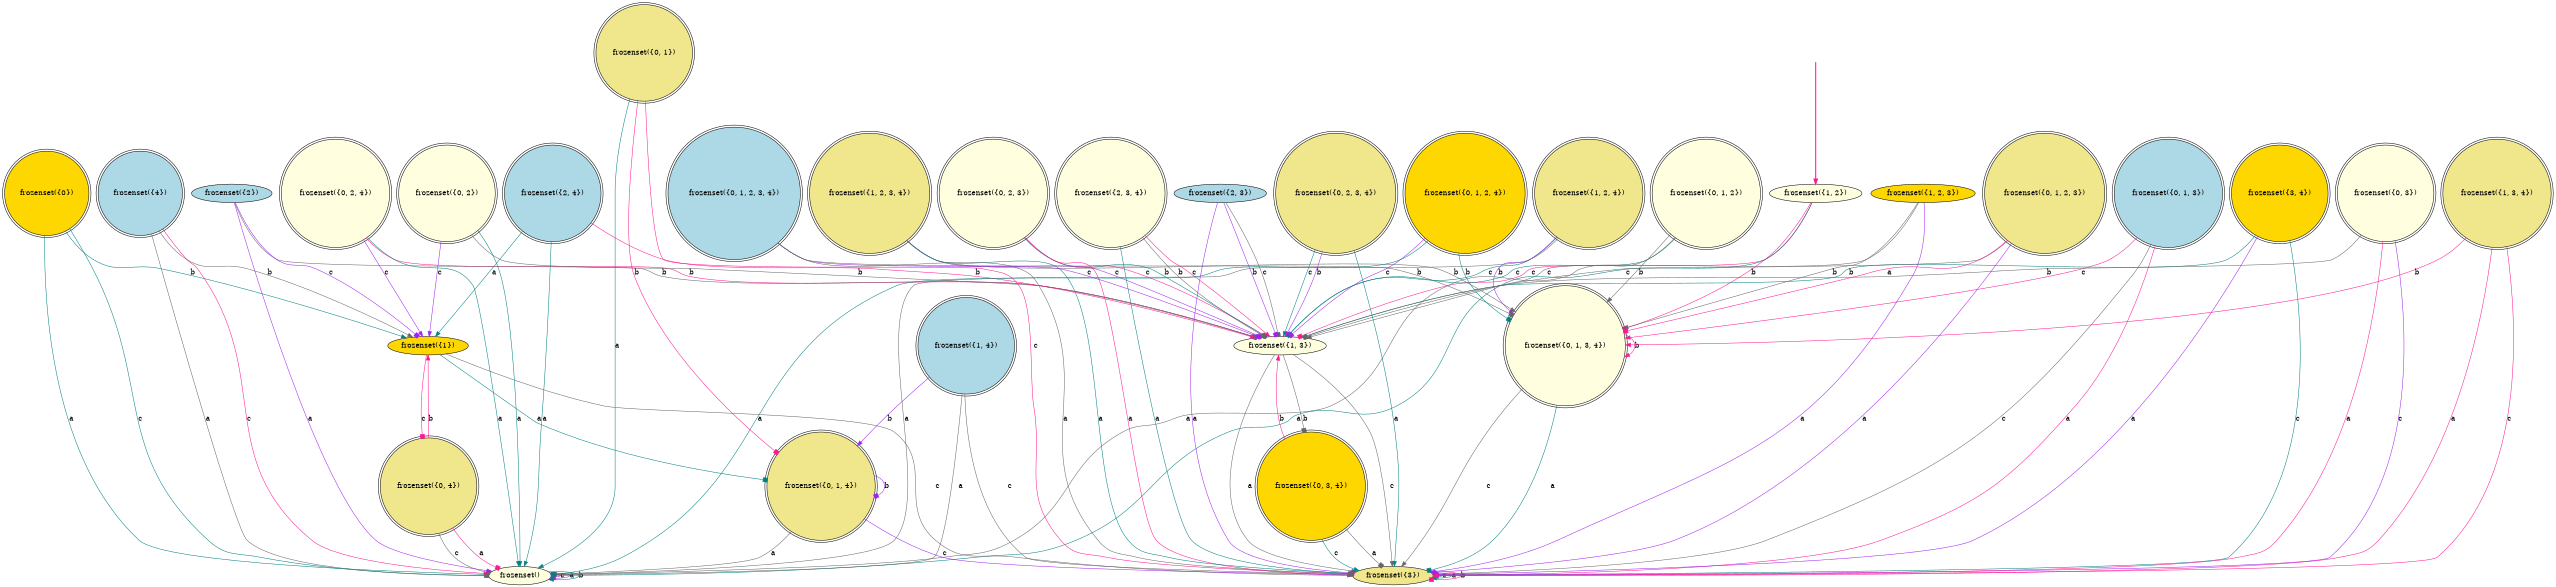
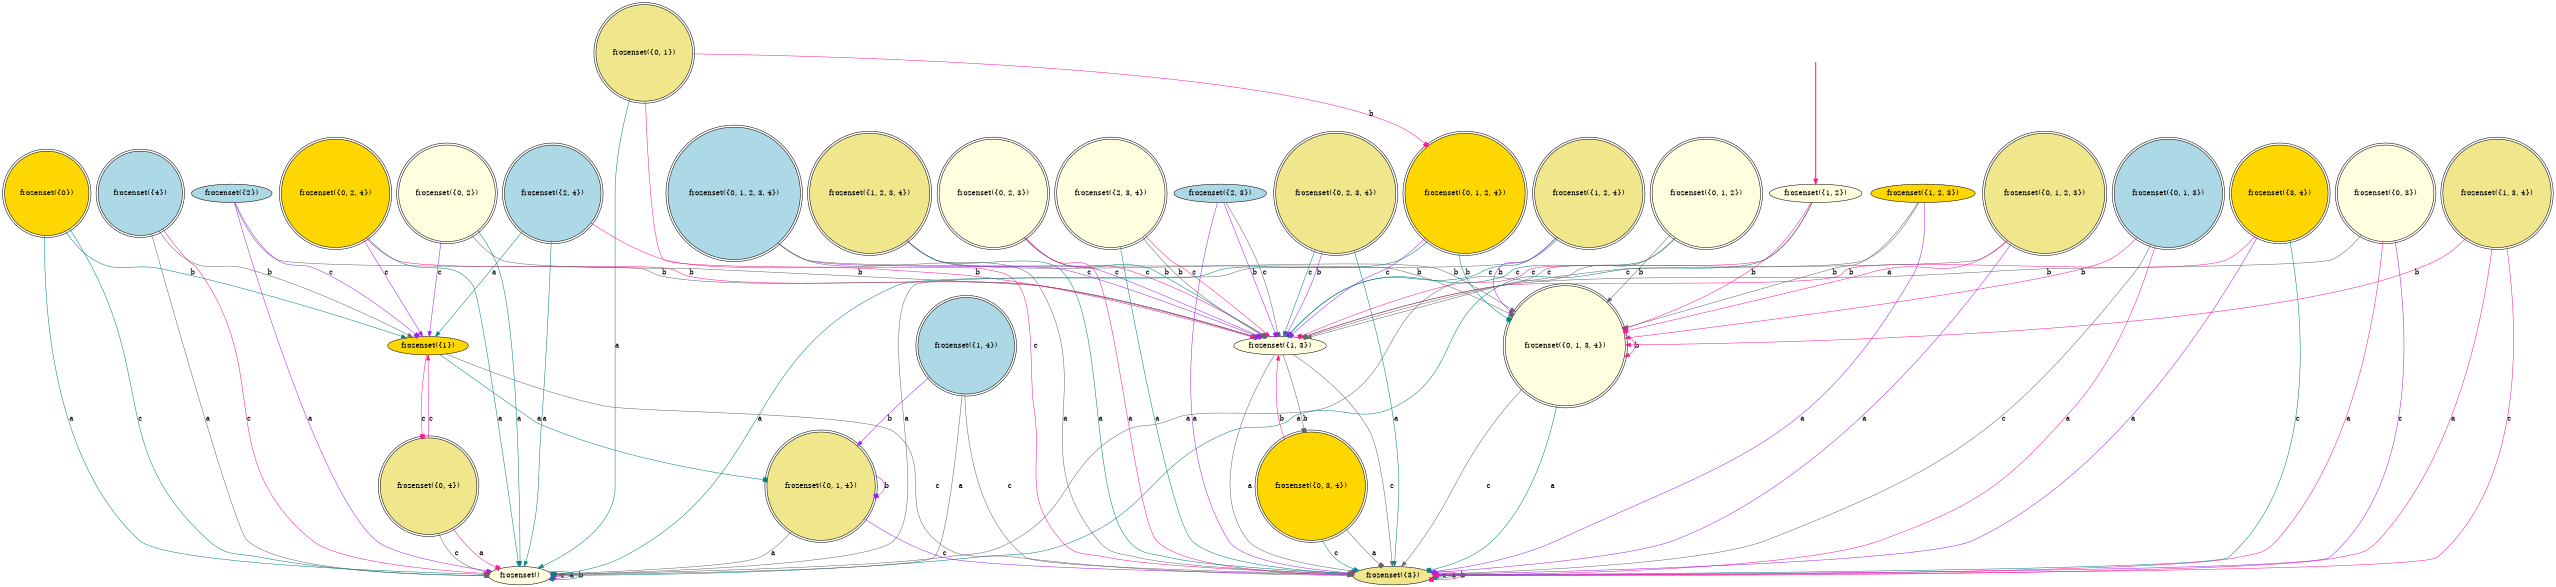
(336, 193) -> (336, 193)
(2084, 273) -> (2084, 273)
(1760, 282) -> (1760, 282)
(644, 298) -> (1063, 69)
(431, 419) -> (431, 419)
